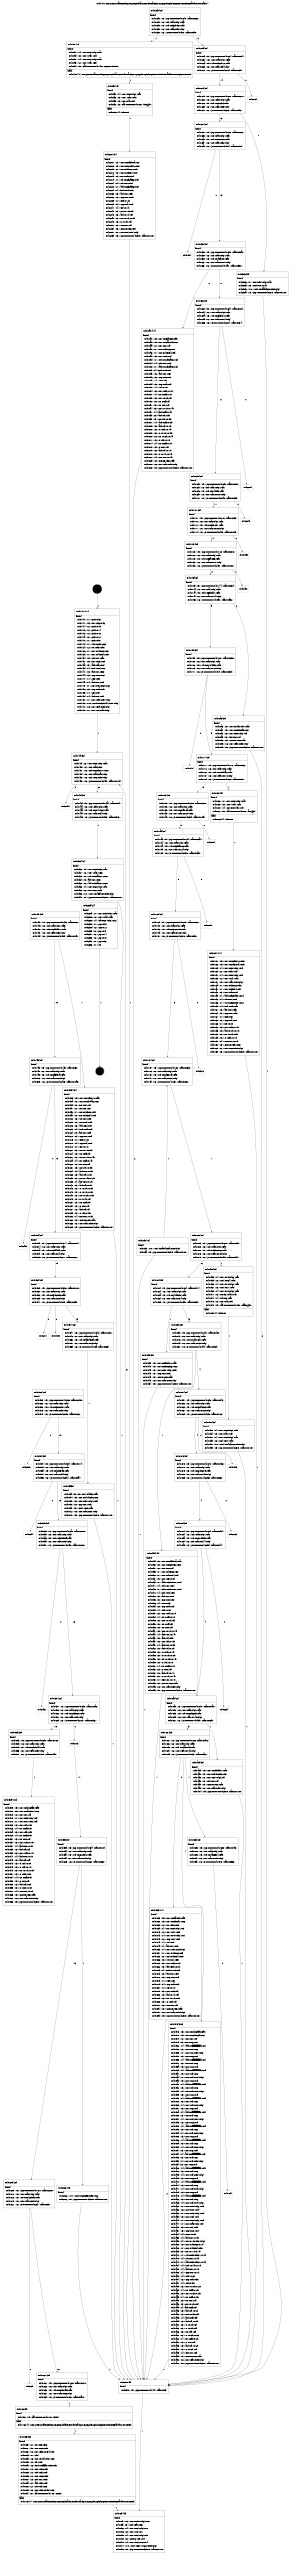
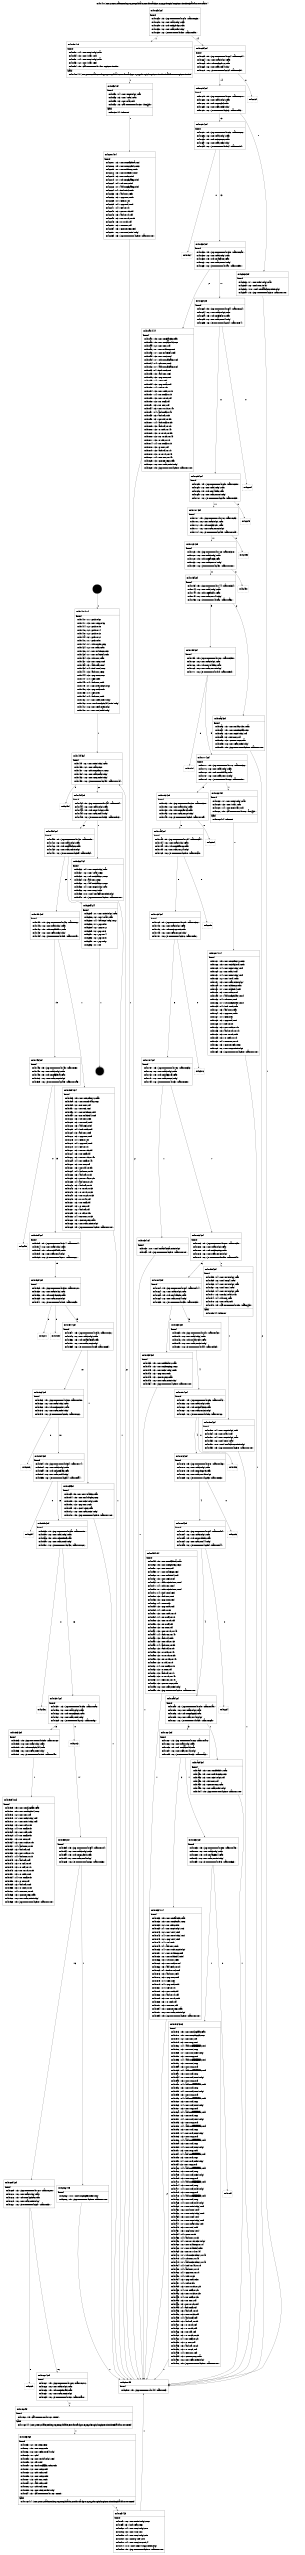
none -> (69, 843)
(167, 1162) -> (159, 1161)
none -> (73, 1369)
(159, 1439) -> none
(183, 1897) -> (209, 1943)
(140, 2451) -> (143, 2453)
